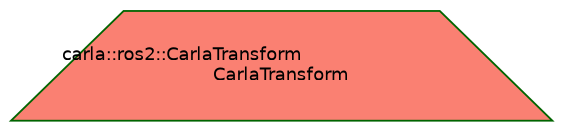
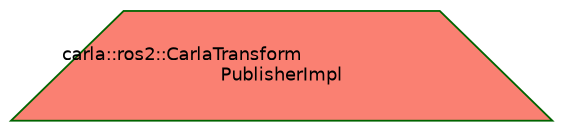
(282, 66) -> (282, 66)
